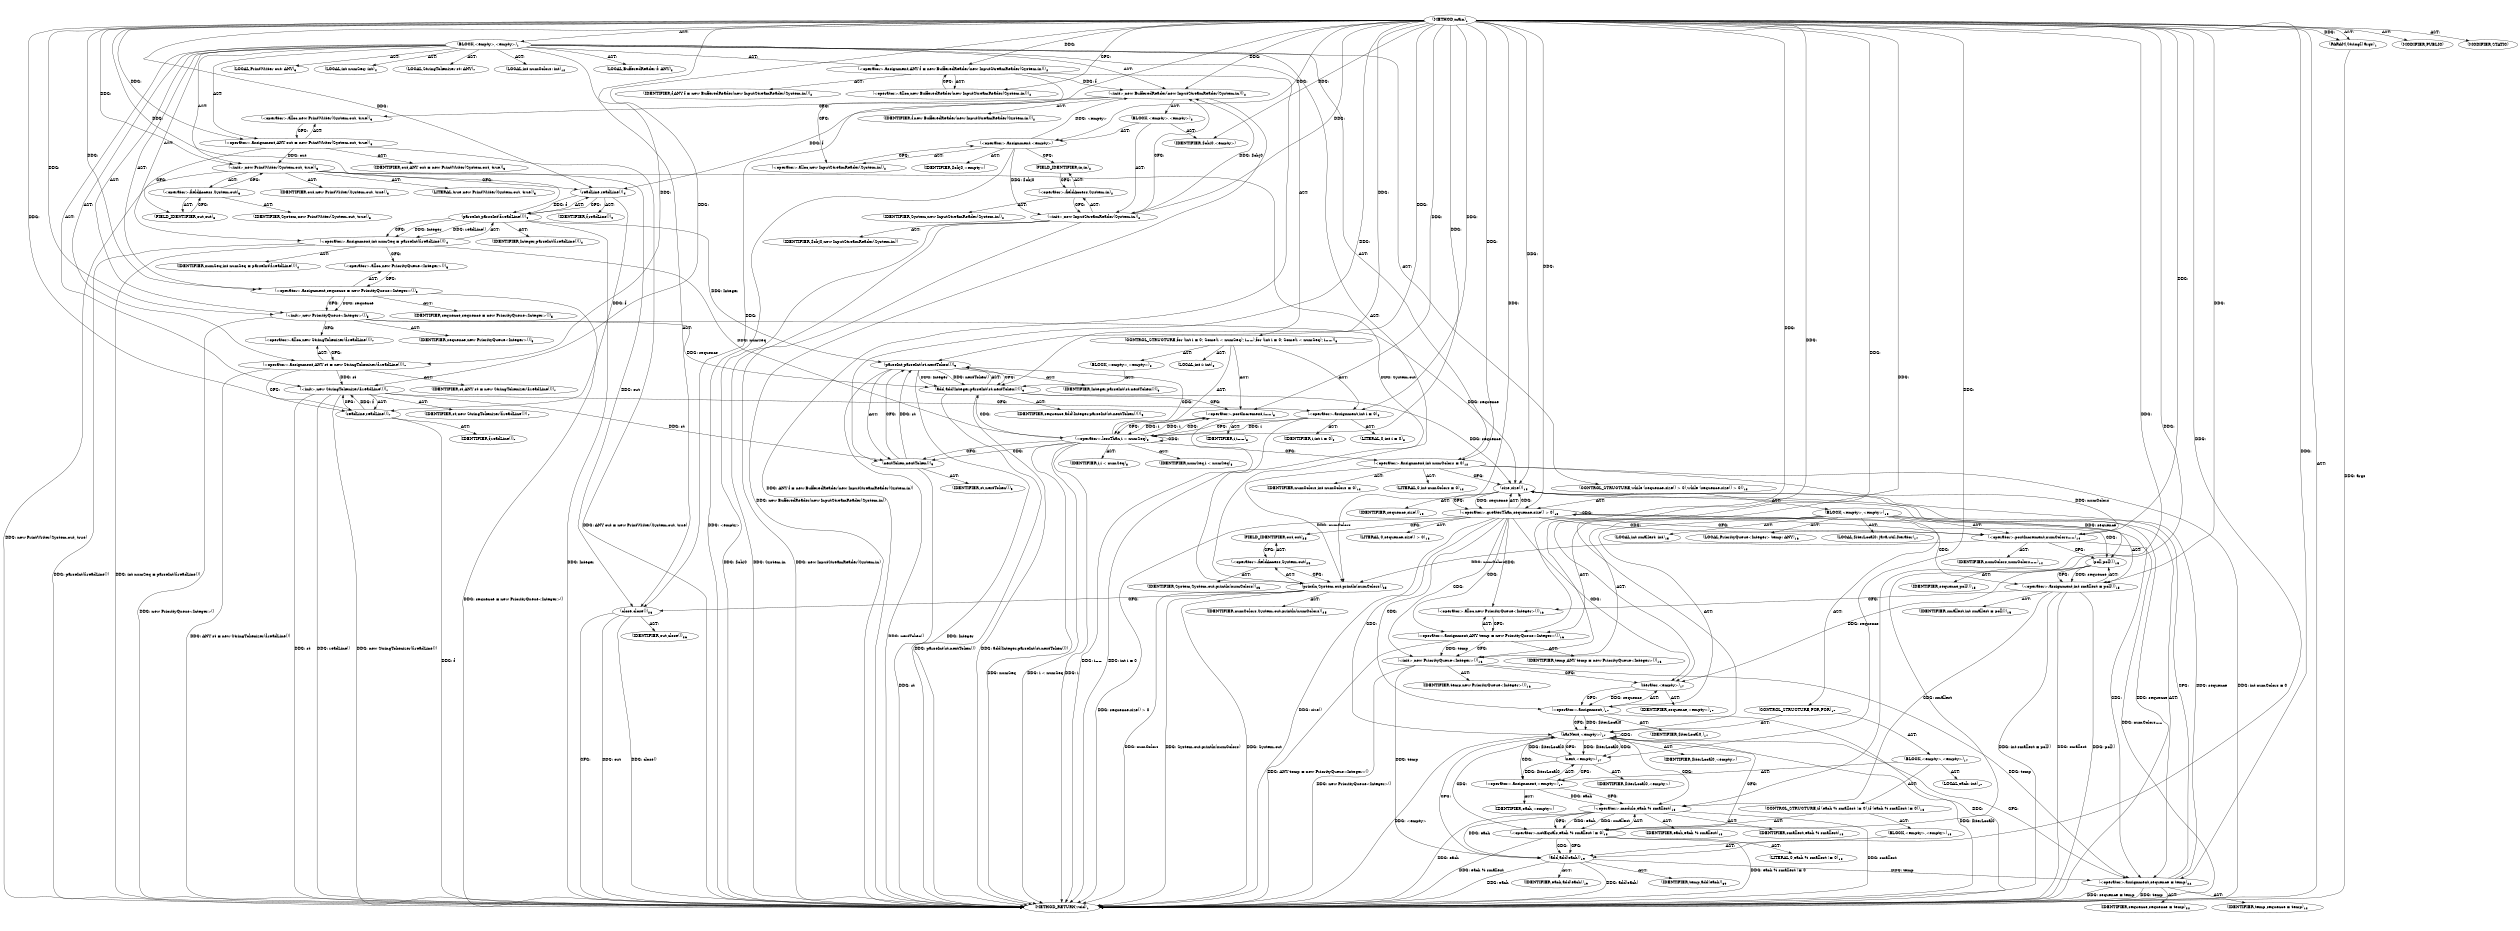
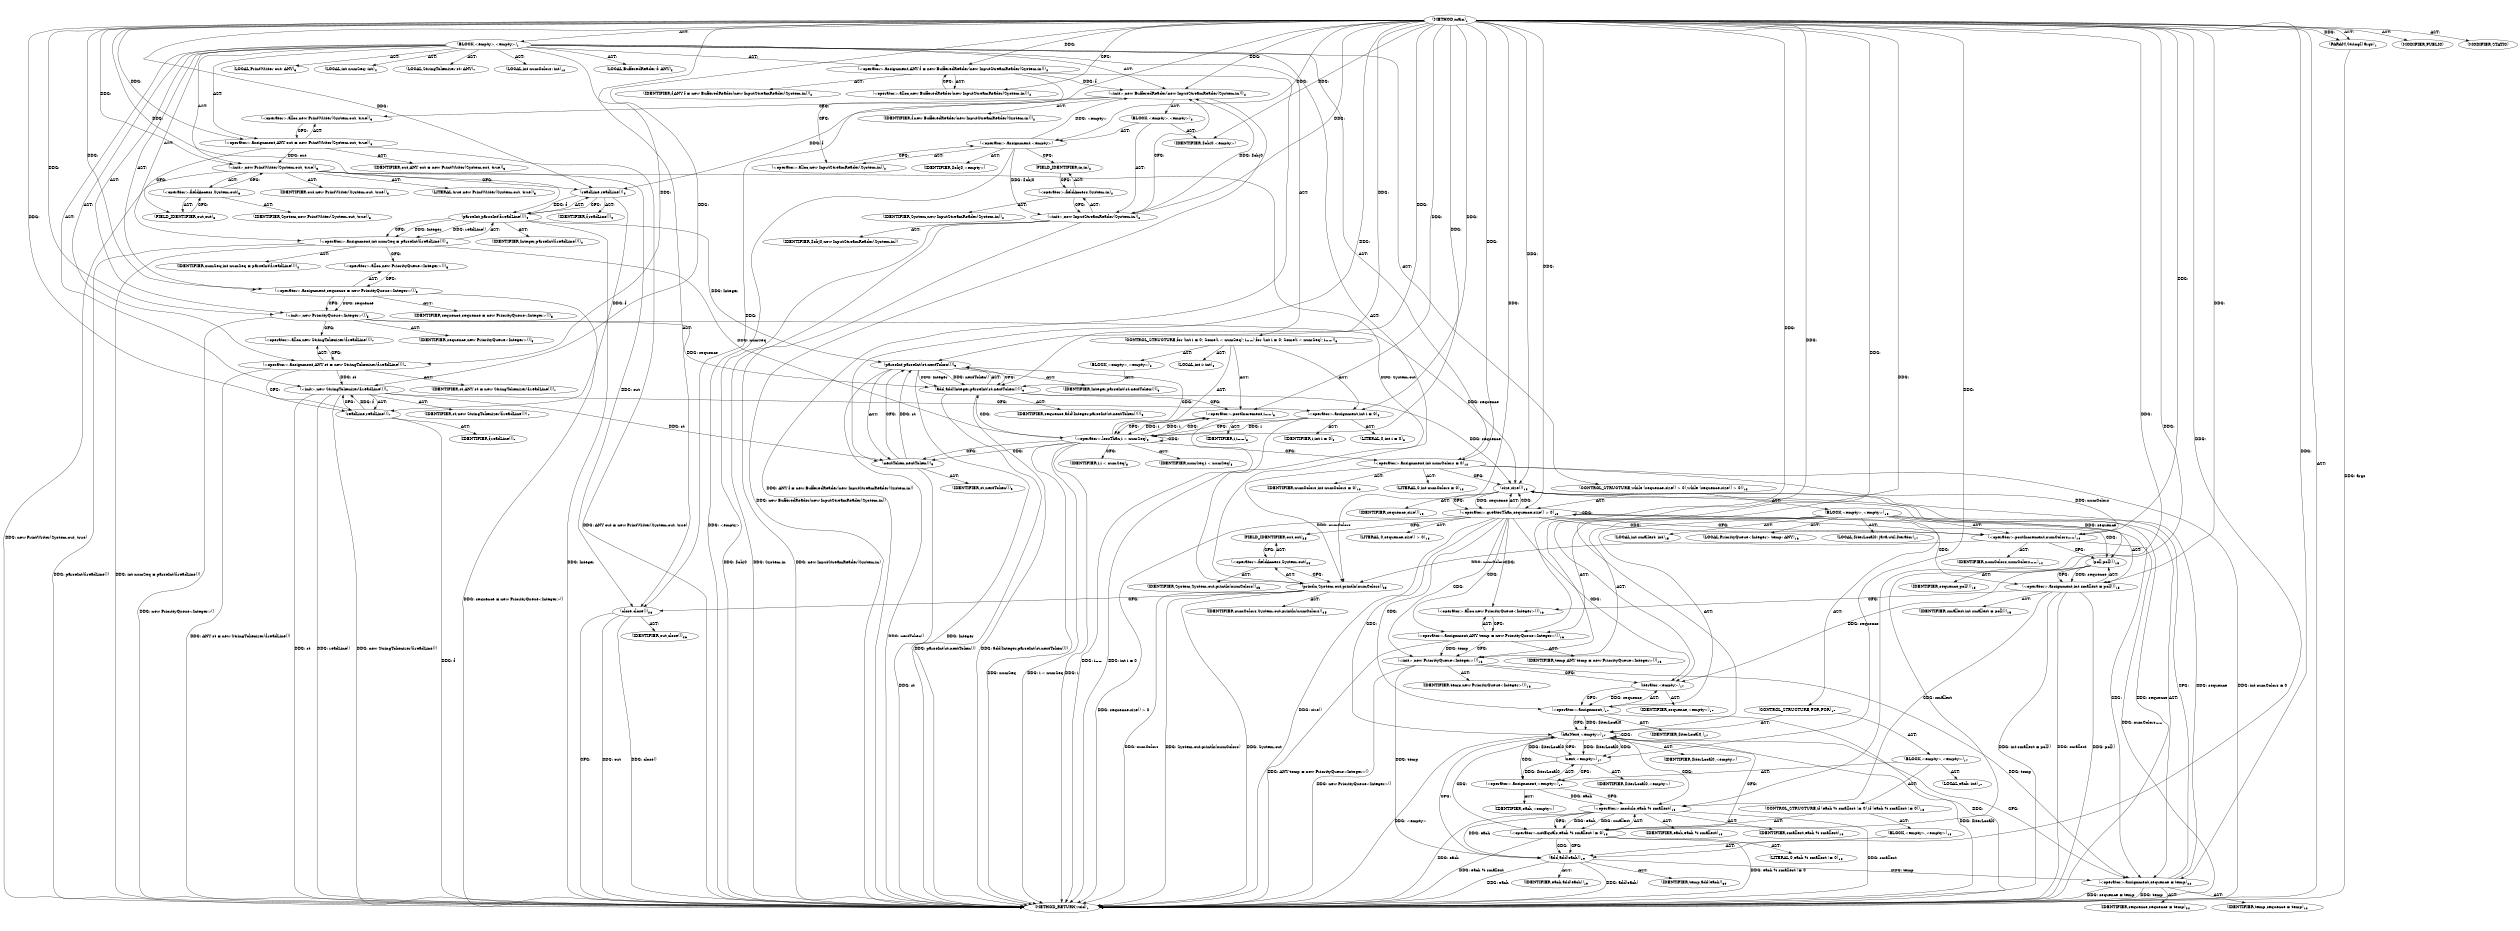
(1112, 451) -> (1112, 451)
